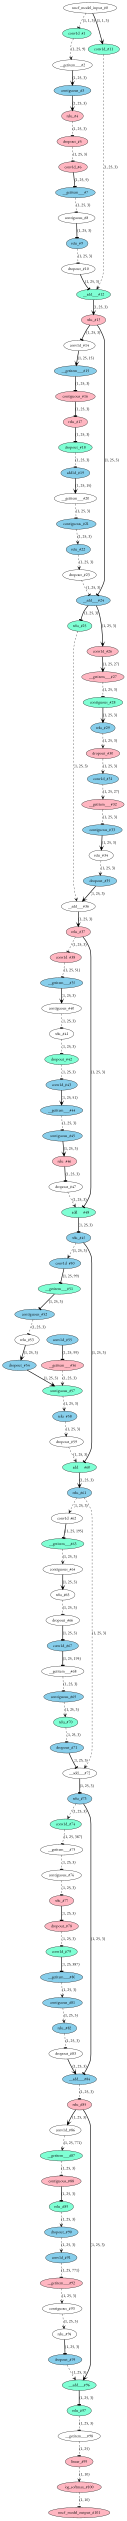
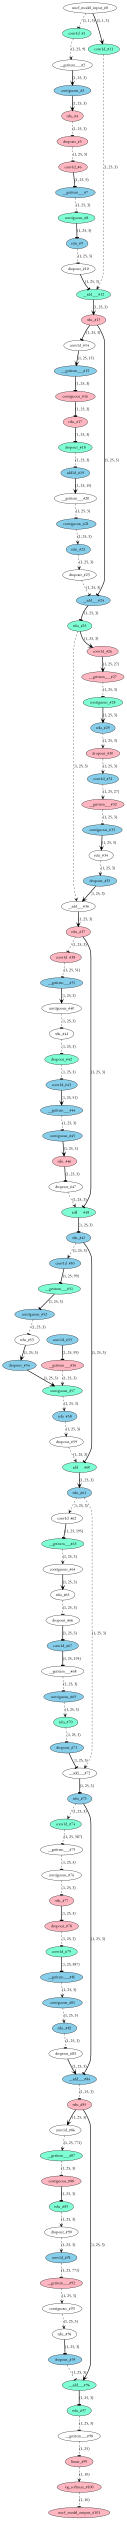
(77, 218) -> (77, 218)
(101, 624) -> (83, 640)
(61, 2232) -> (61, 2232)
(70, 2371) -> (70, 2371)
